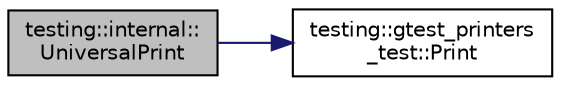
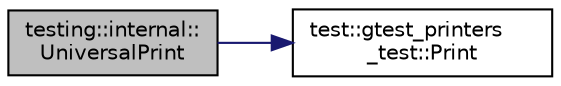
(423, 43) -> (423, 43)
